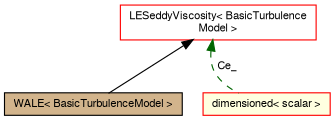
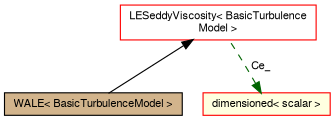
(218, 77) -> (243, 61)
